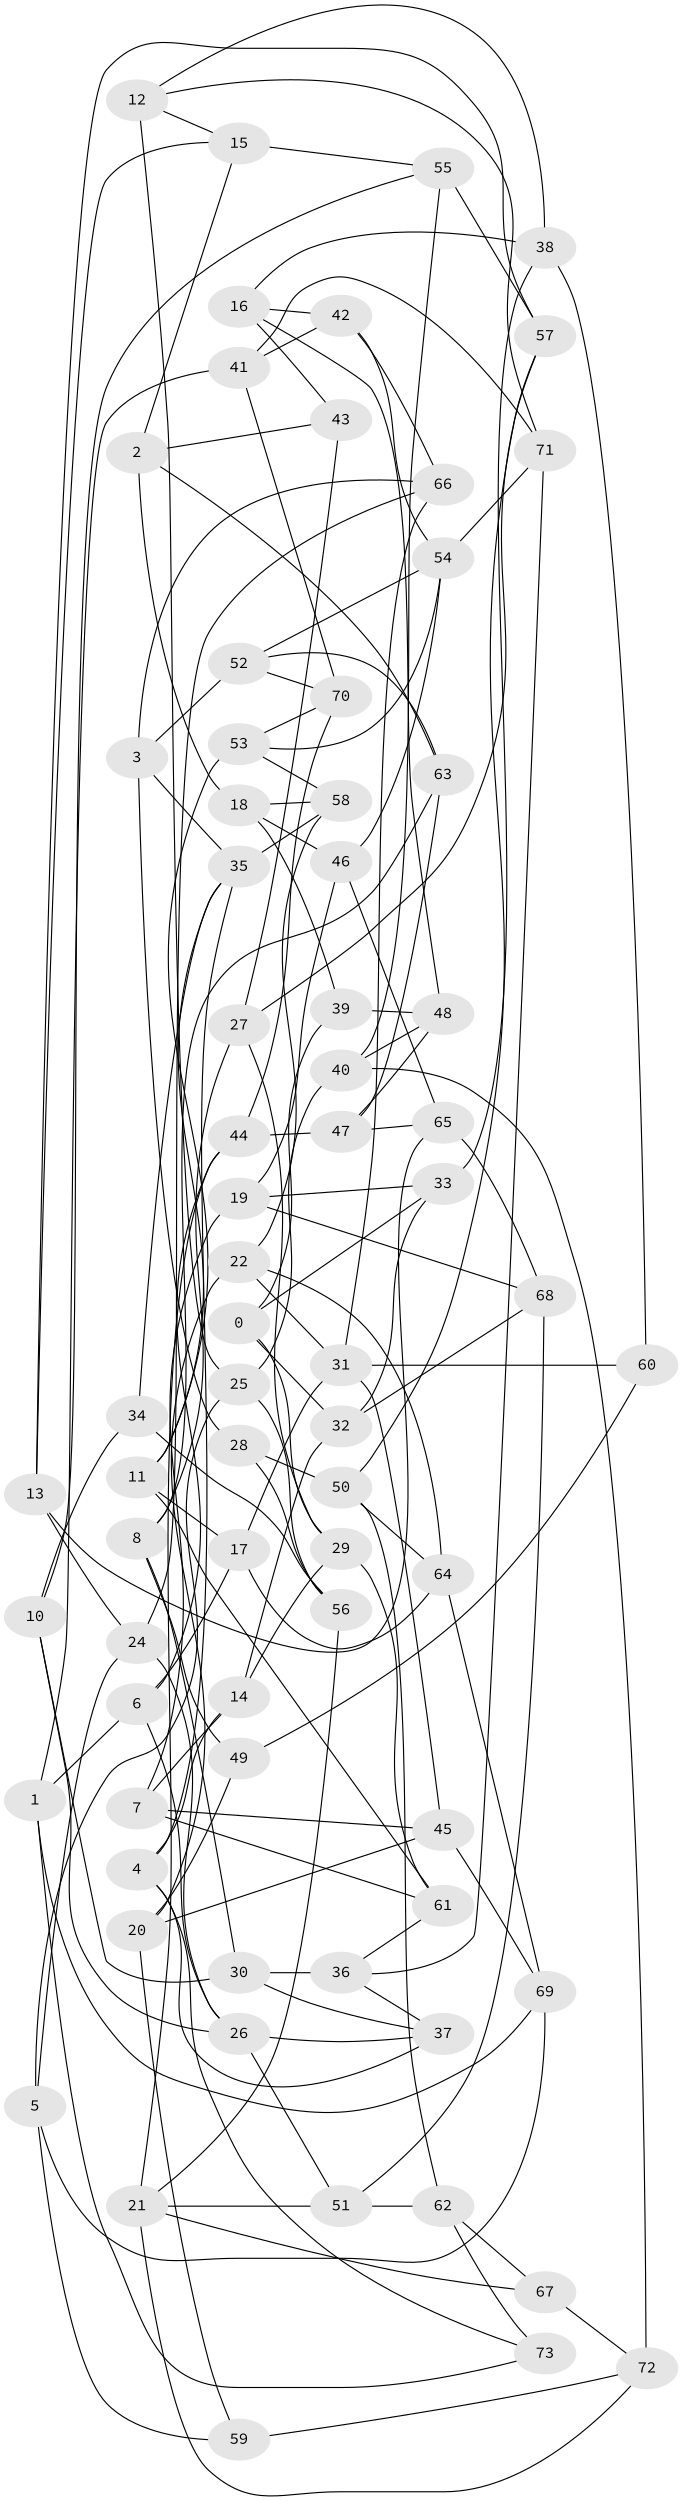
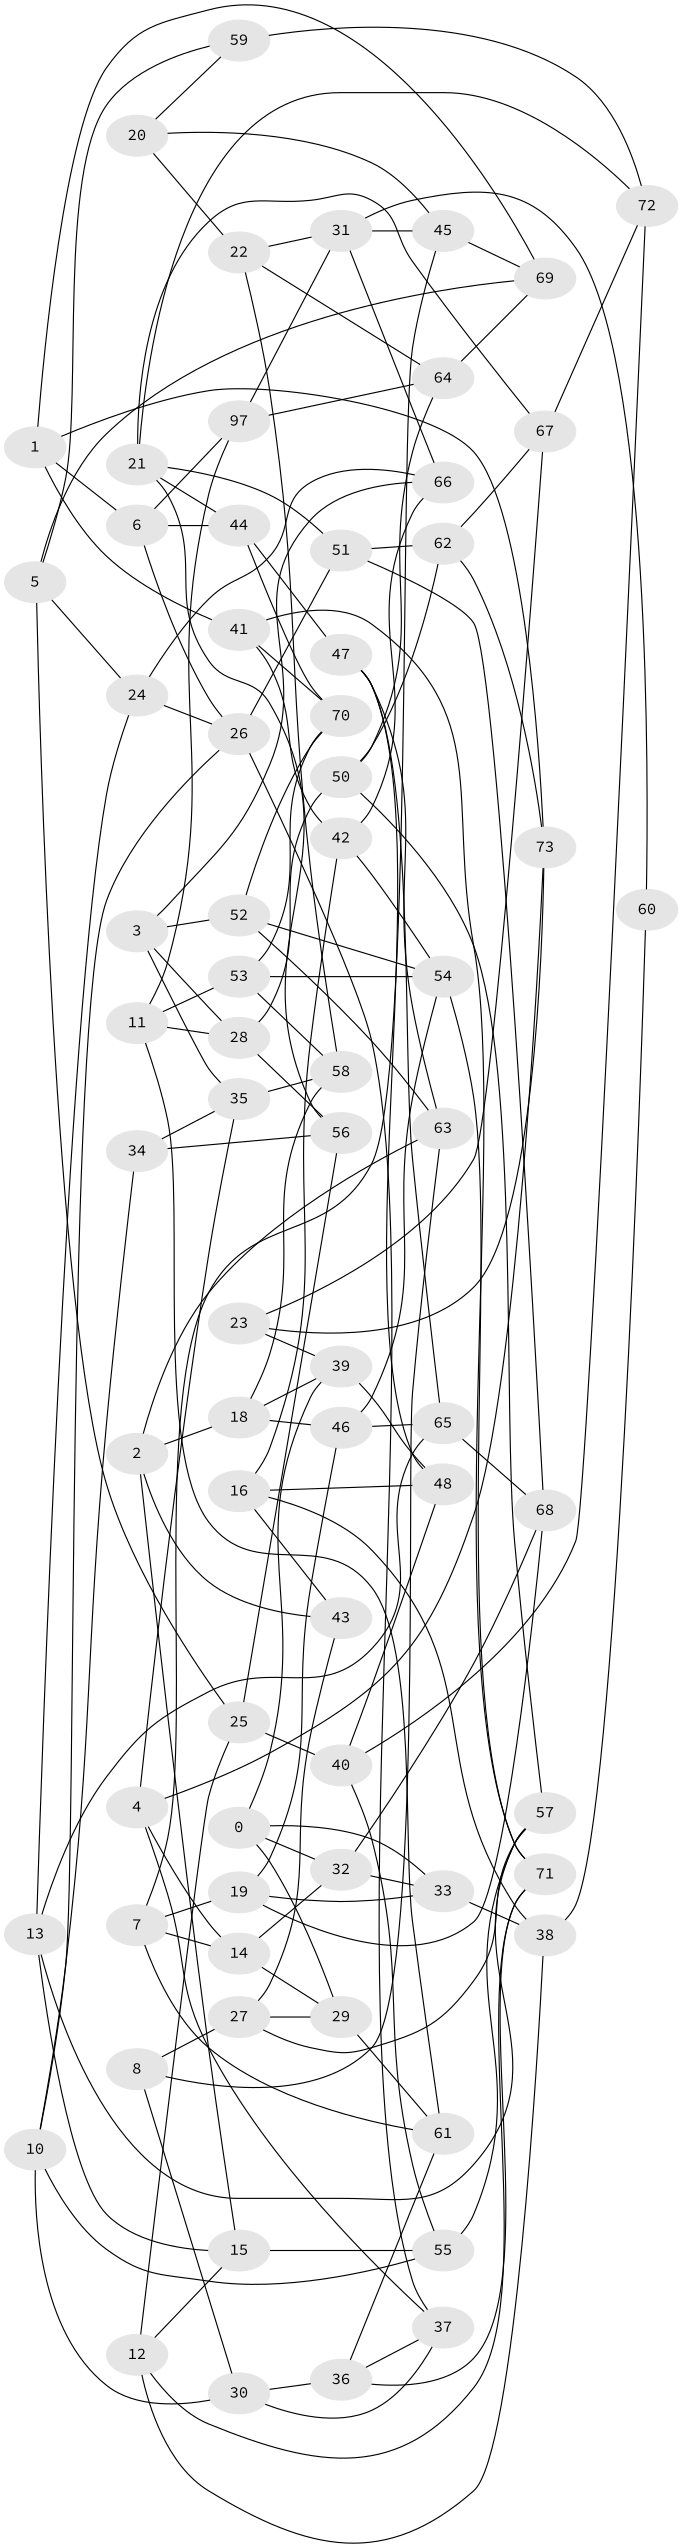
(191, 1173) -> (196, 1032)
none -> (239, 1324)
(239, 1550) -> (239, 421)
(239, 1758) -> none
